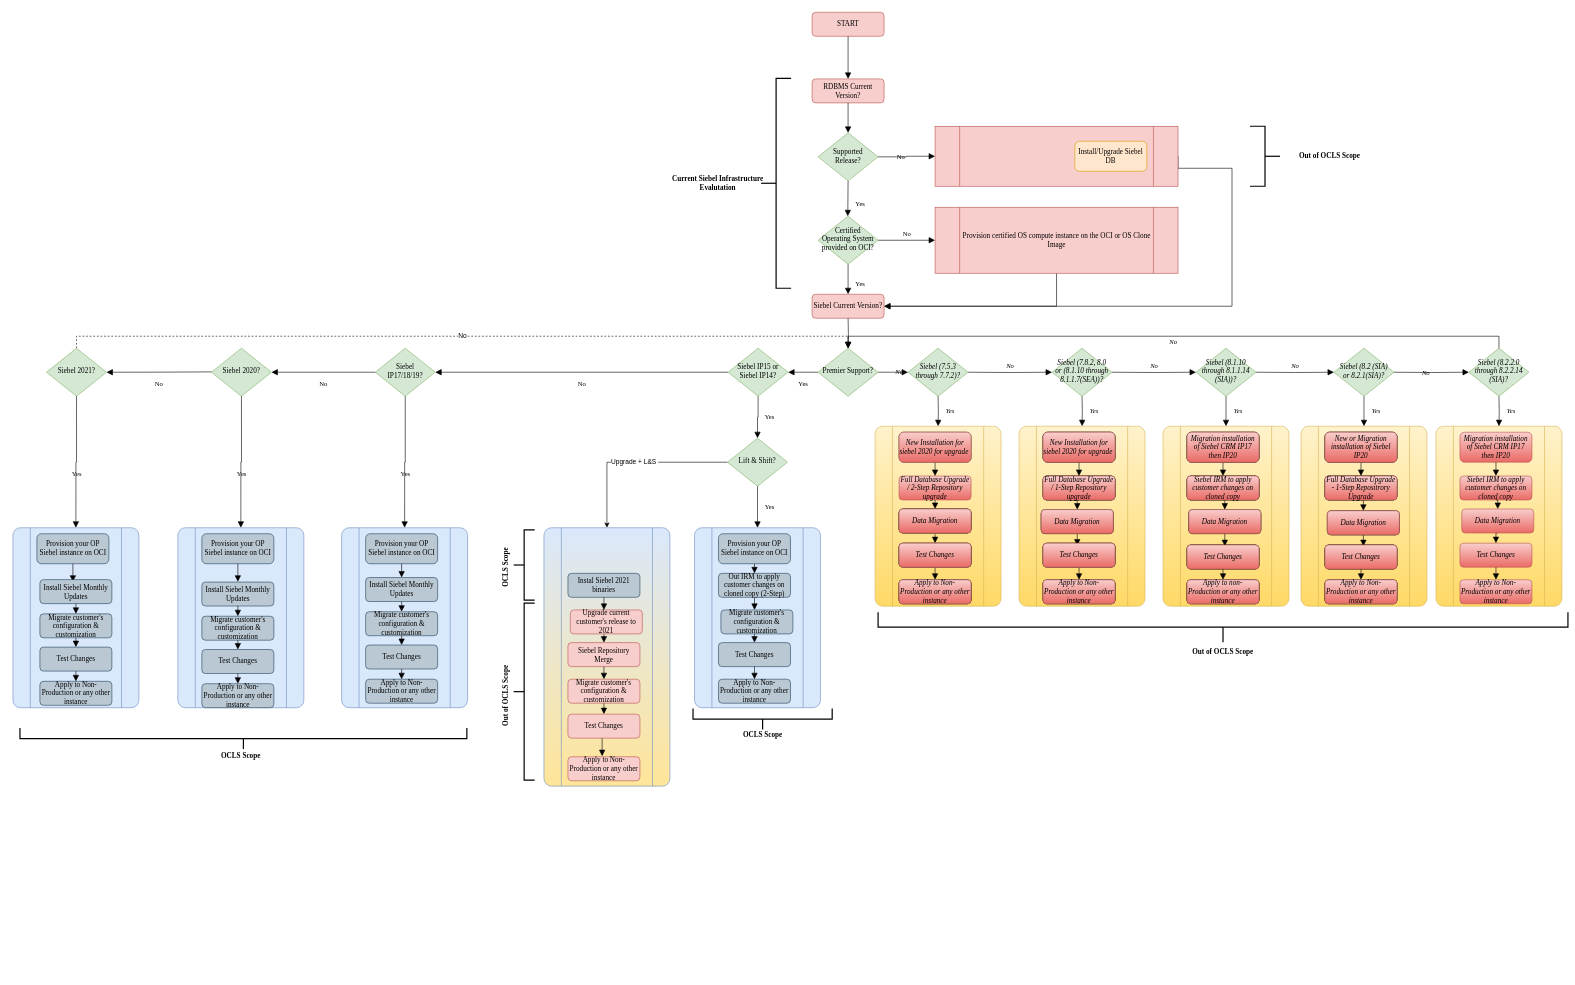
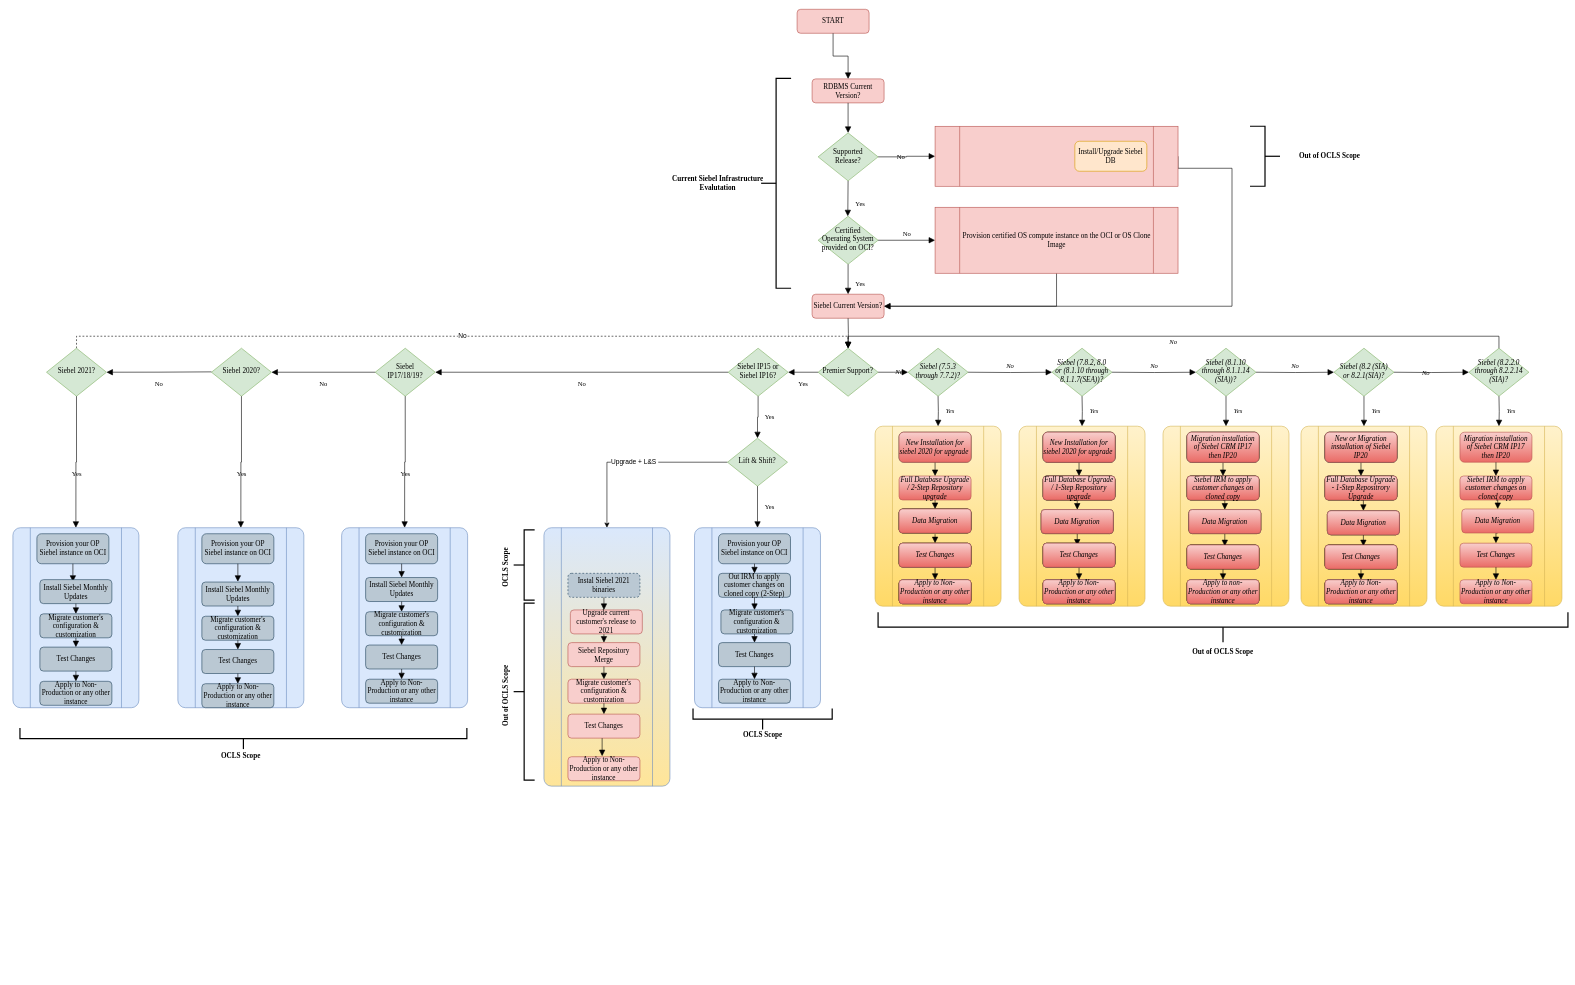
(848, 24) -> (833, 21)
(758, 371) -> (758, 371)
(604, 585) -> (604, 585)
